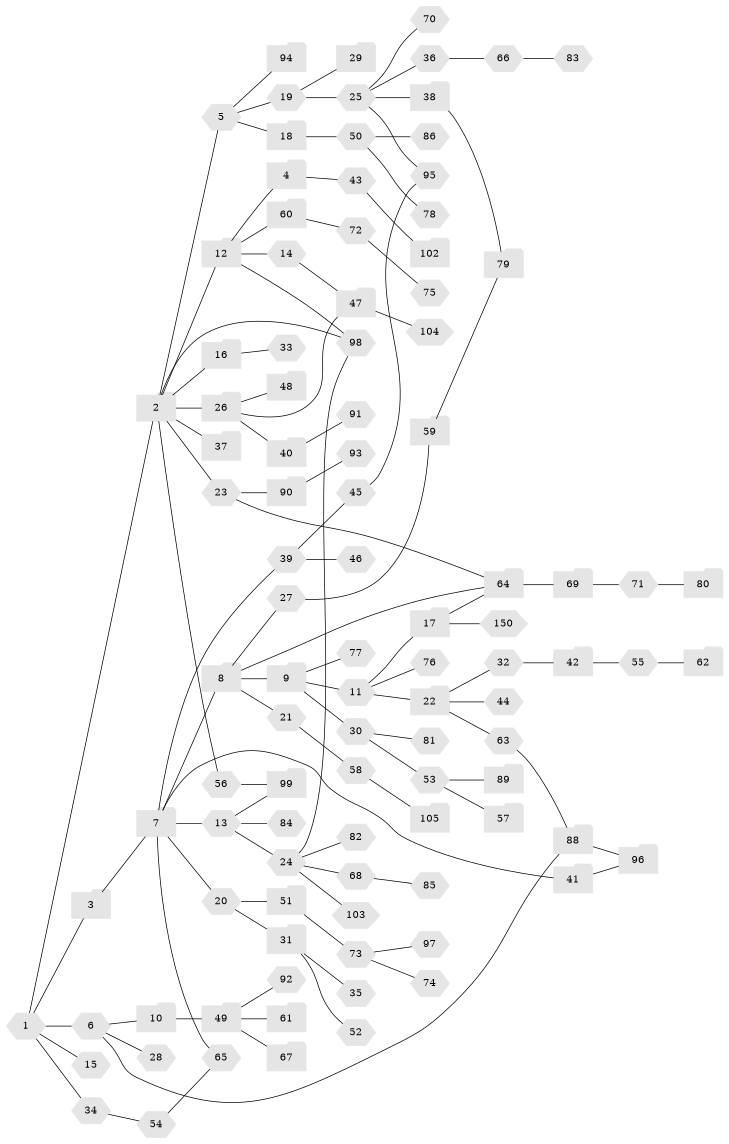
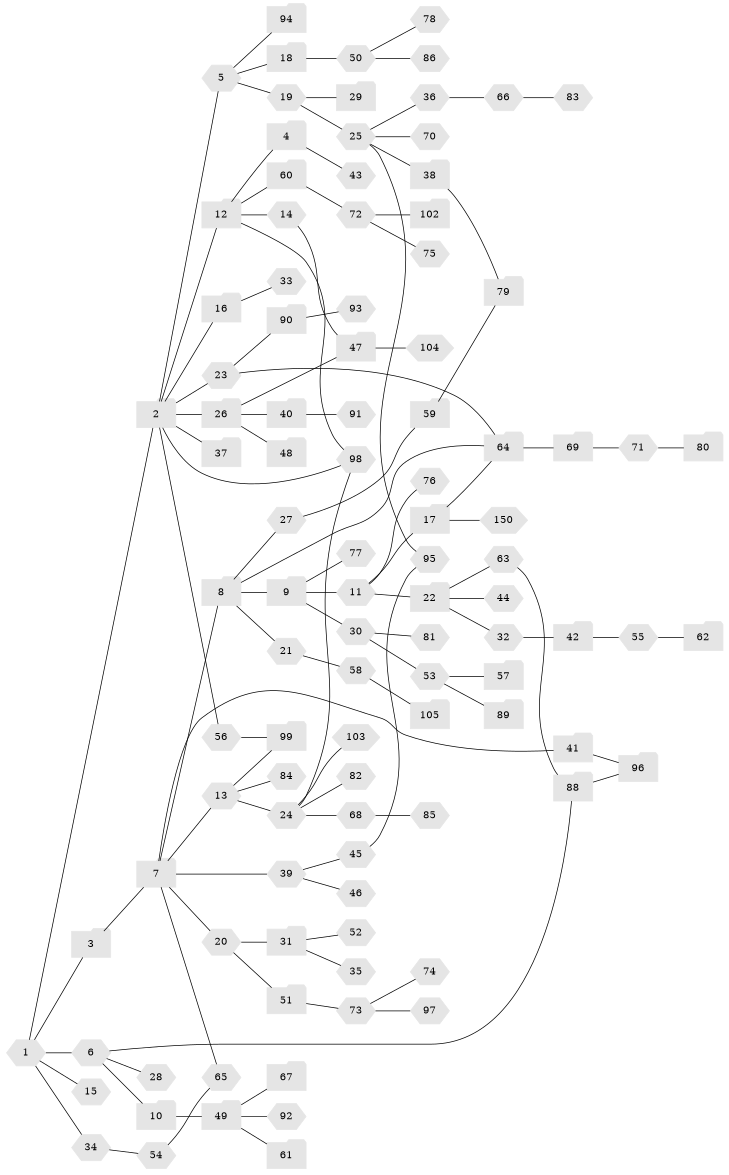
(389, 217) -> (393, 215)
